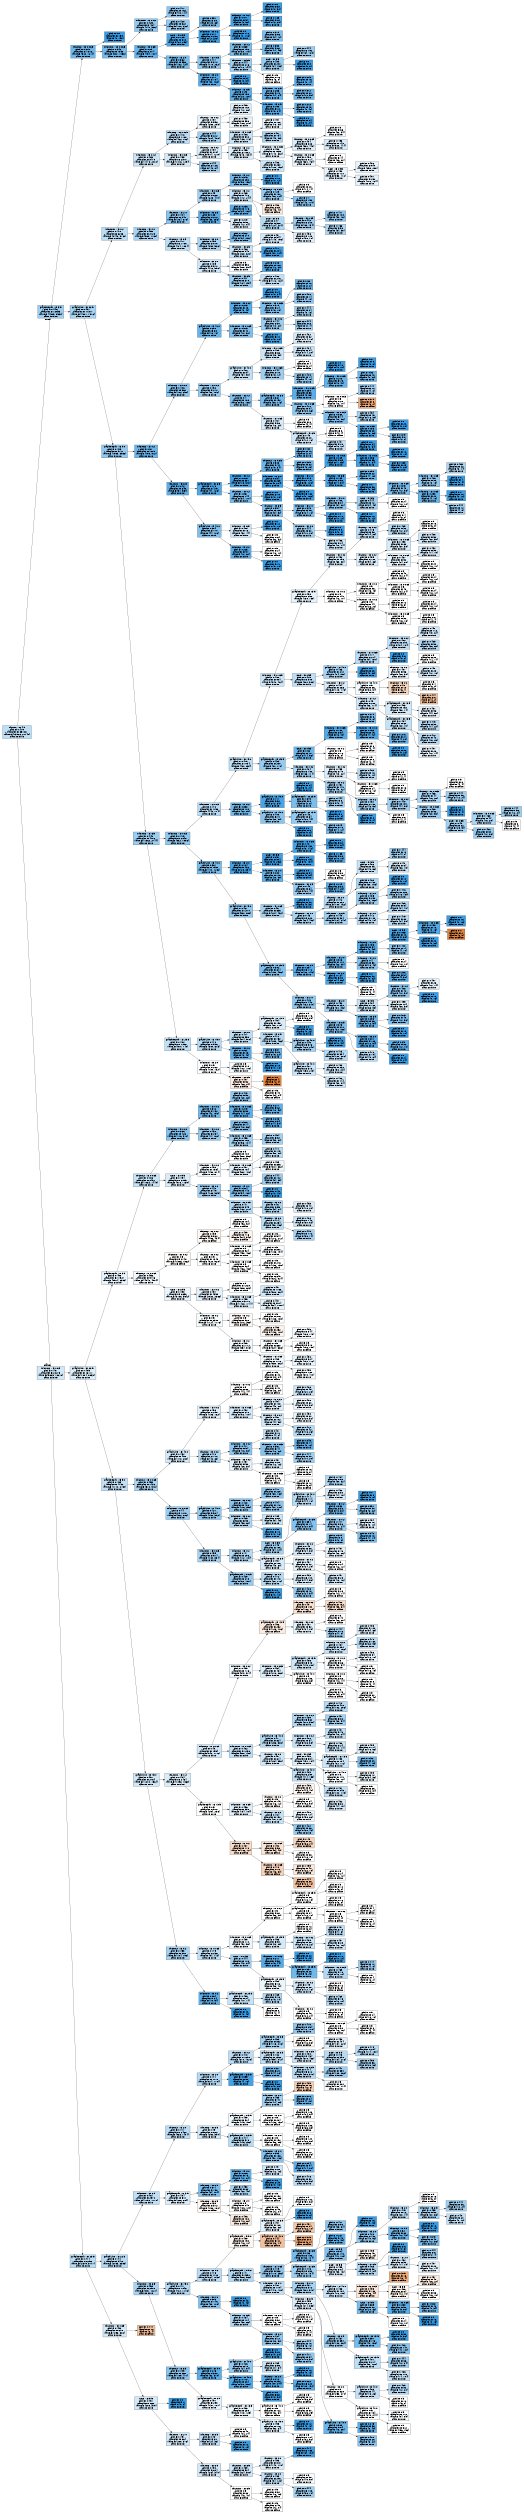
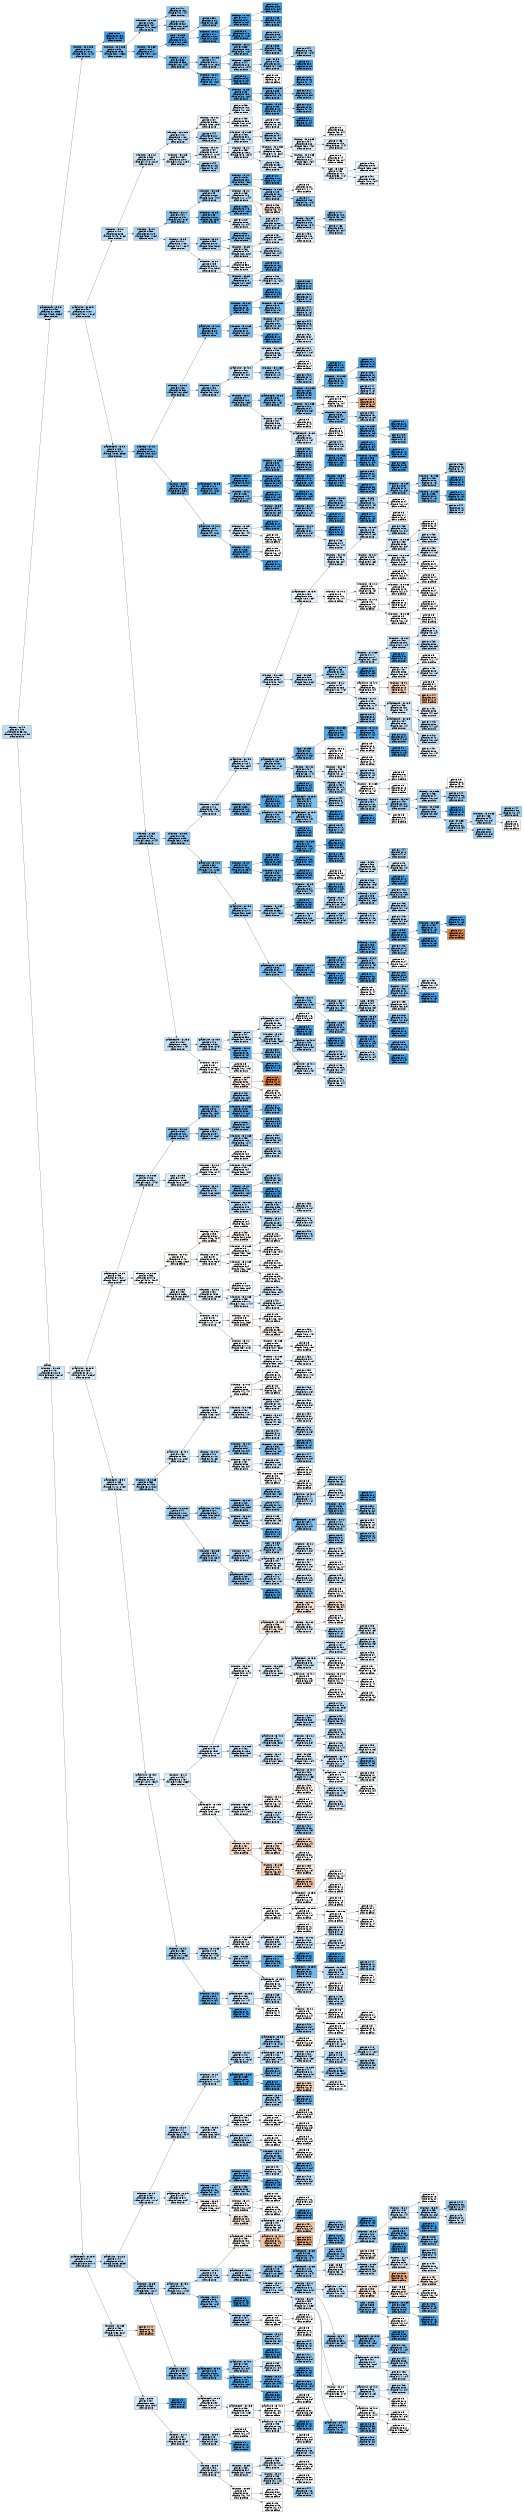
(272, 252) -> (272, 252)
(272, 1166) -> none
(304, 2452) -> (304, 2452)
none -> (304, 2465)
